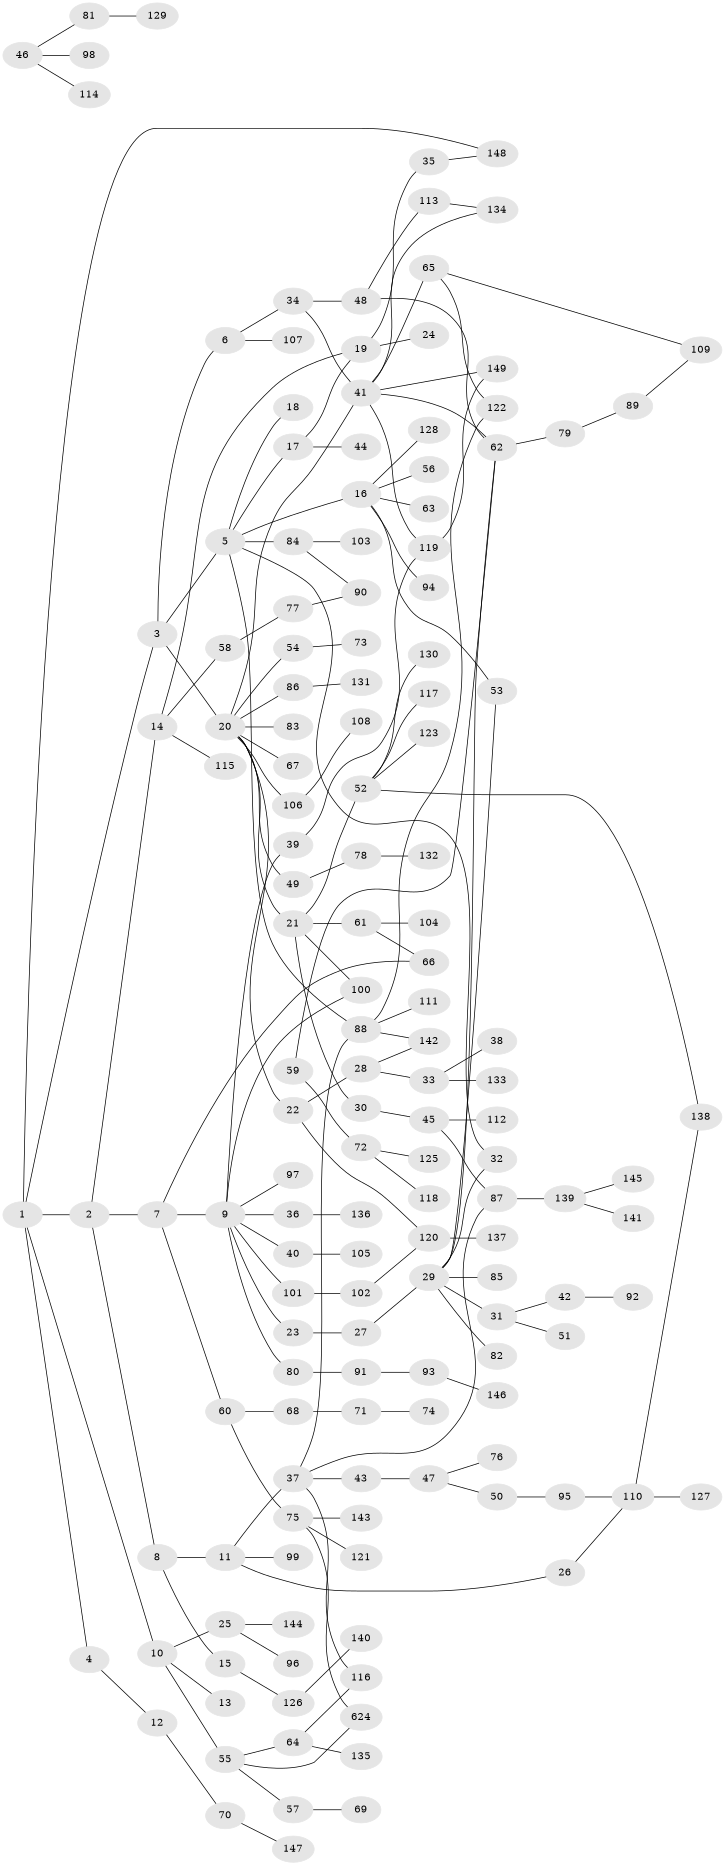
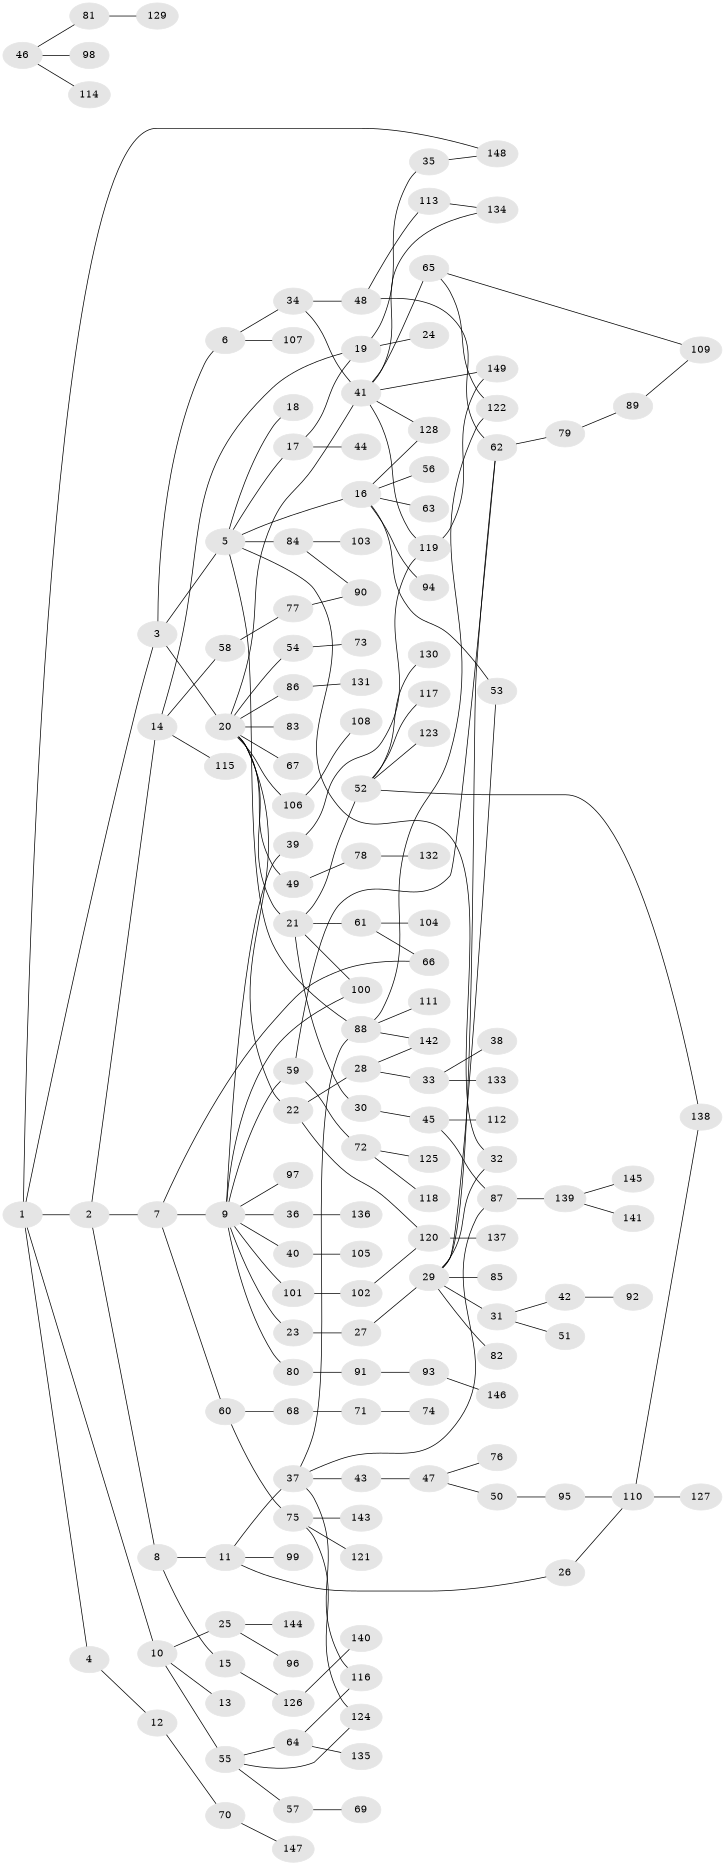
(438, 406) -> (395, 412)
none -> (249, 1139)
(361, 1717) -> (361, 1717)
